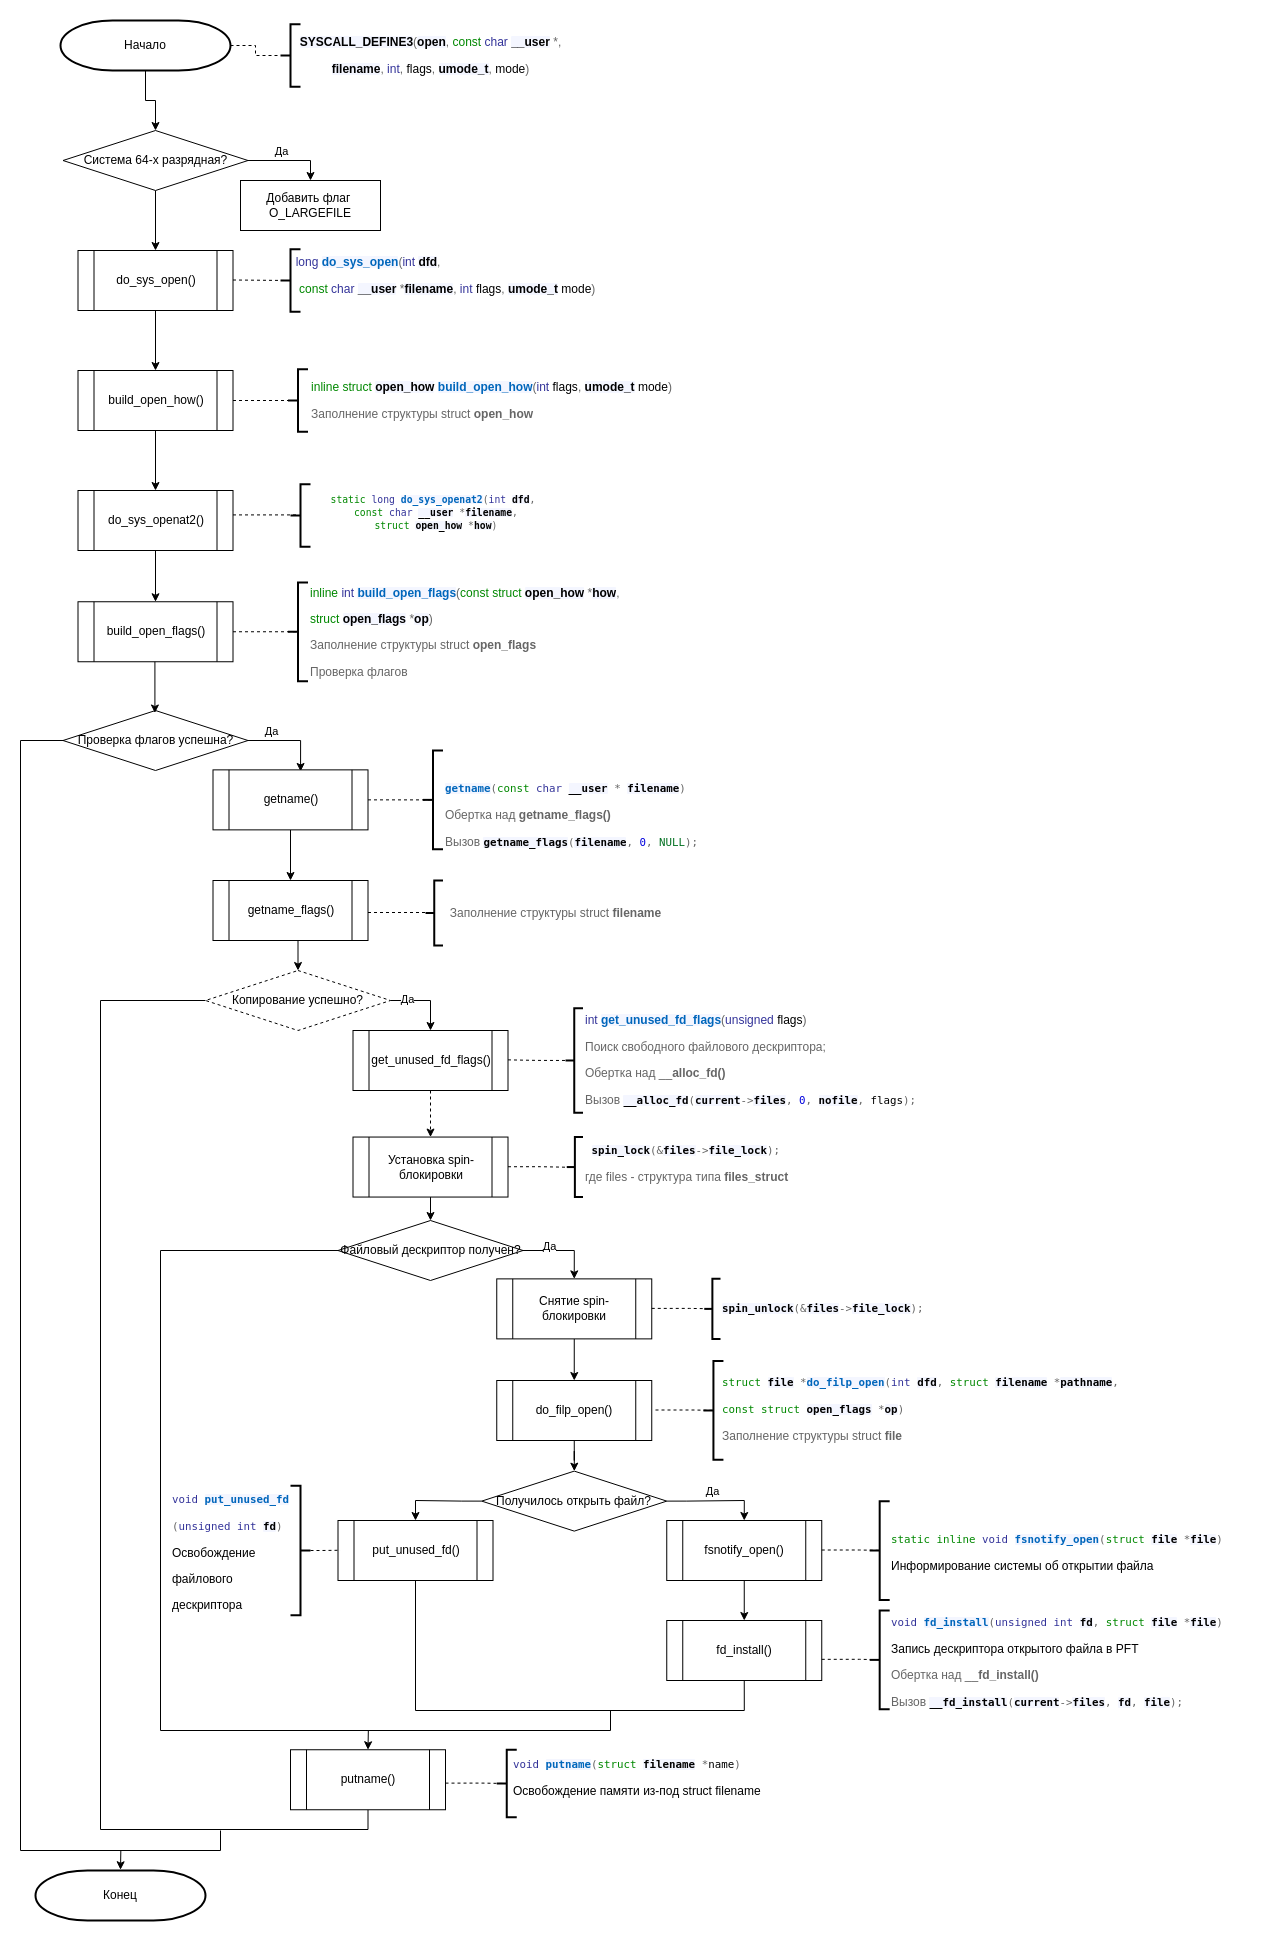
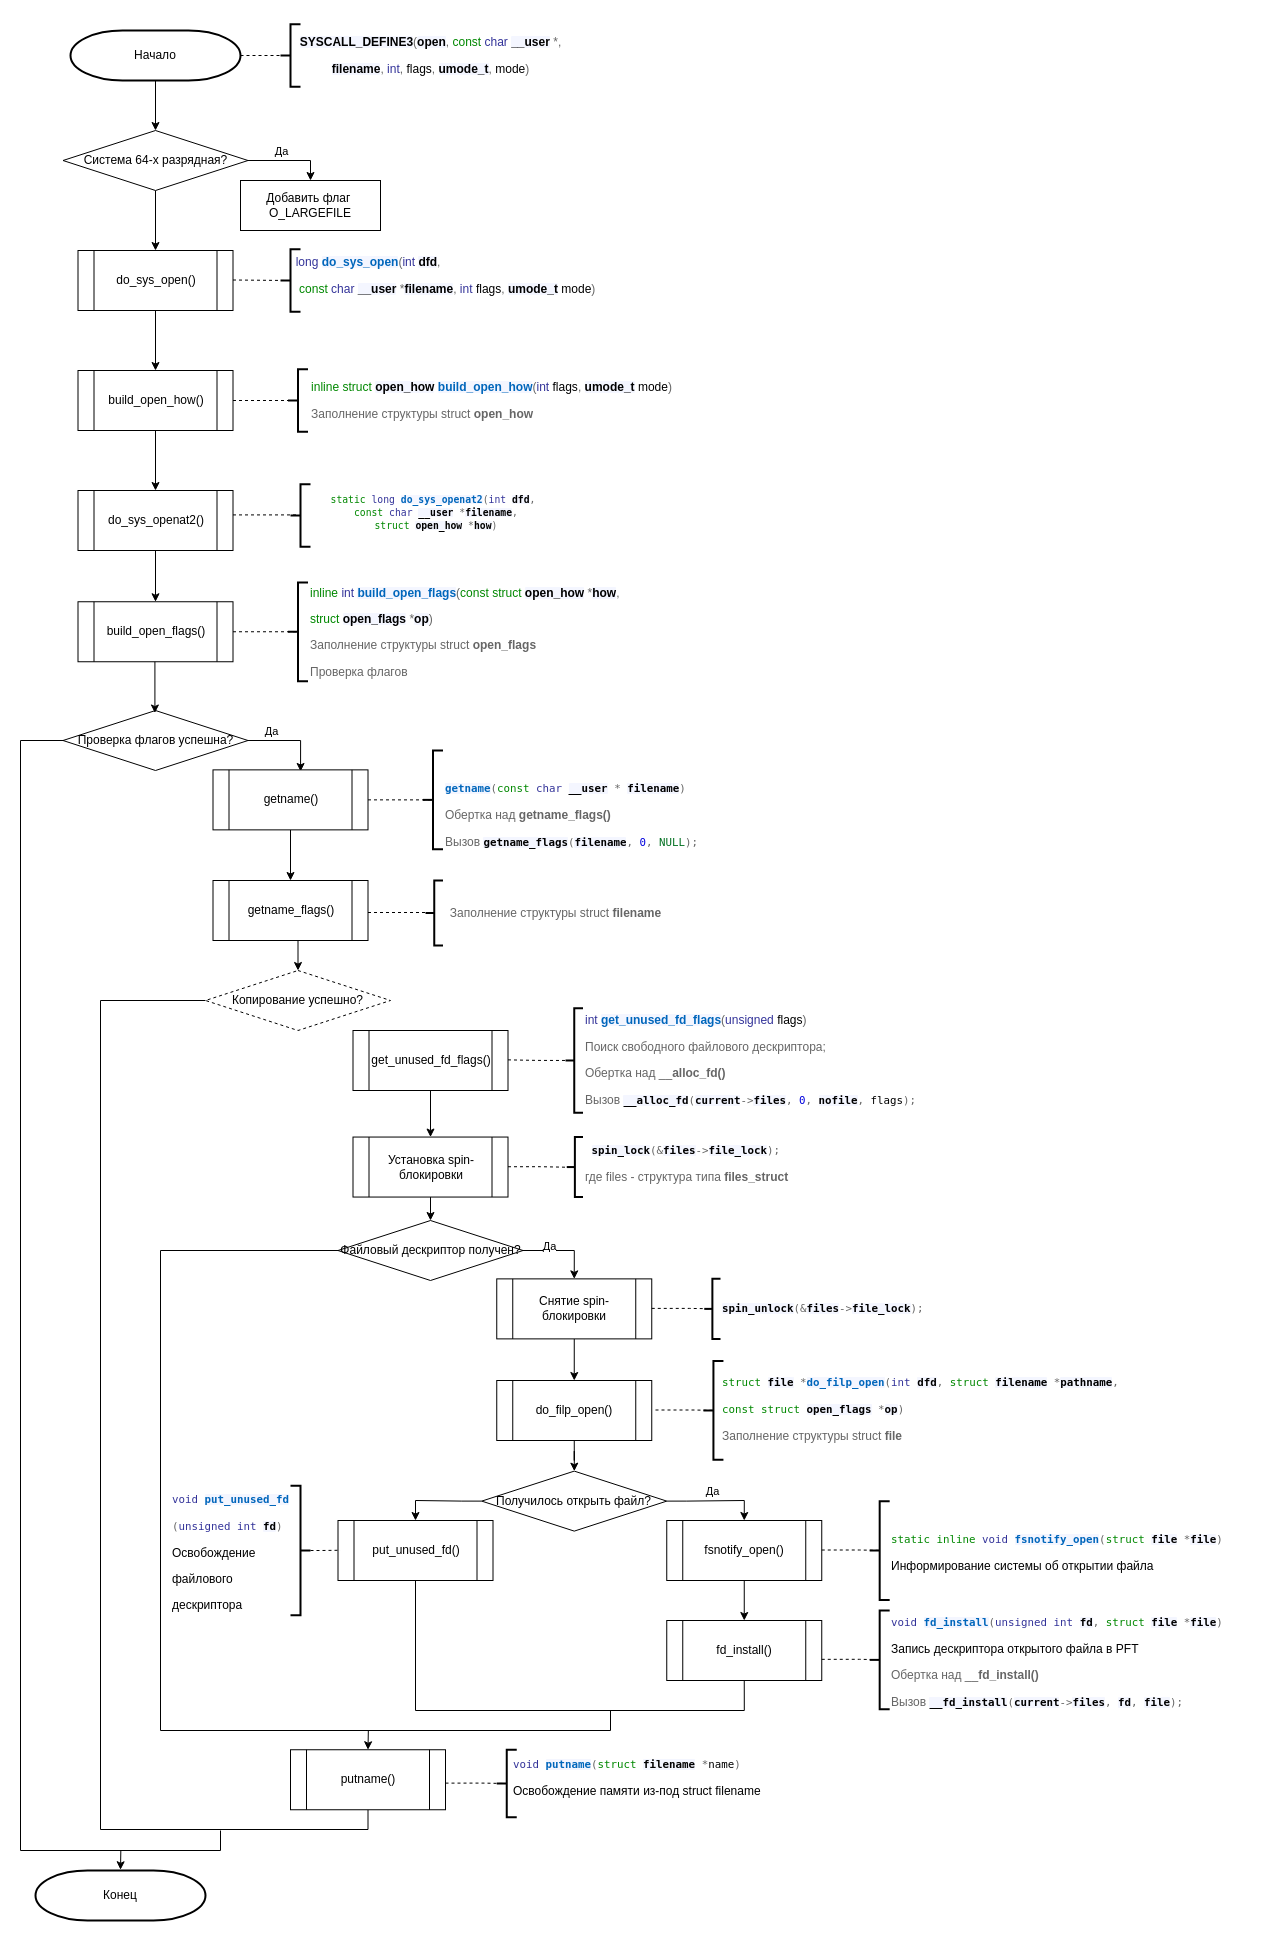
(146, 46) -> (156, 56)
(422, 1001) -> none
(431, 1111) -> (431, 1111)
